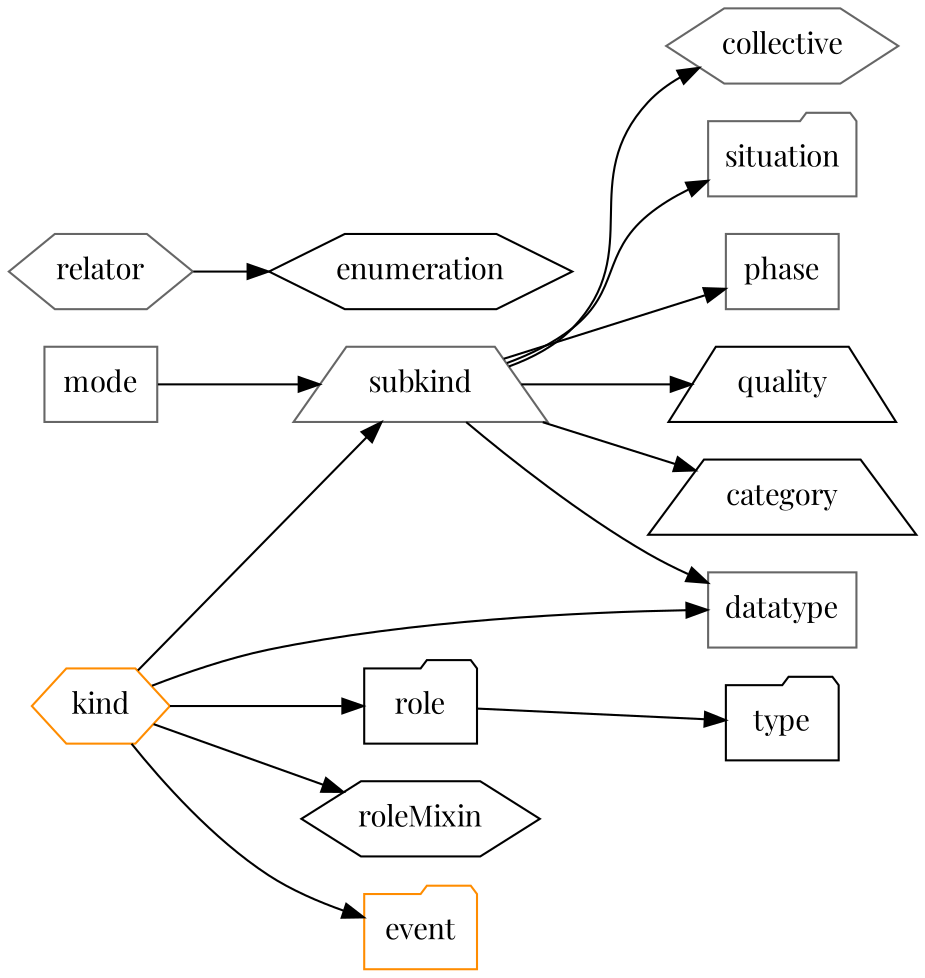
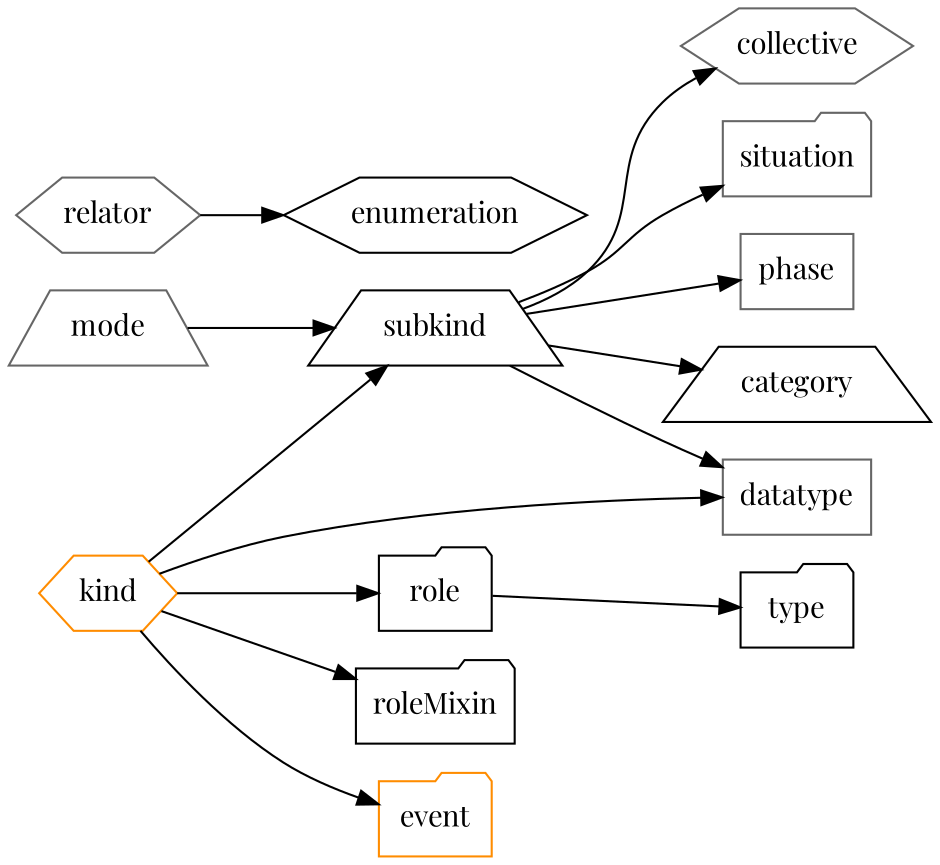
(101, 384) -> (108, 328)
(421, 384) -> (435, 328)
(782, 384) -> none
(421, 819) -> (435, 706)
